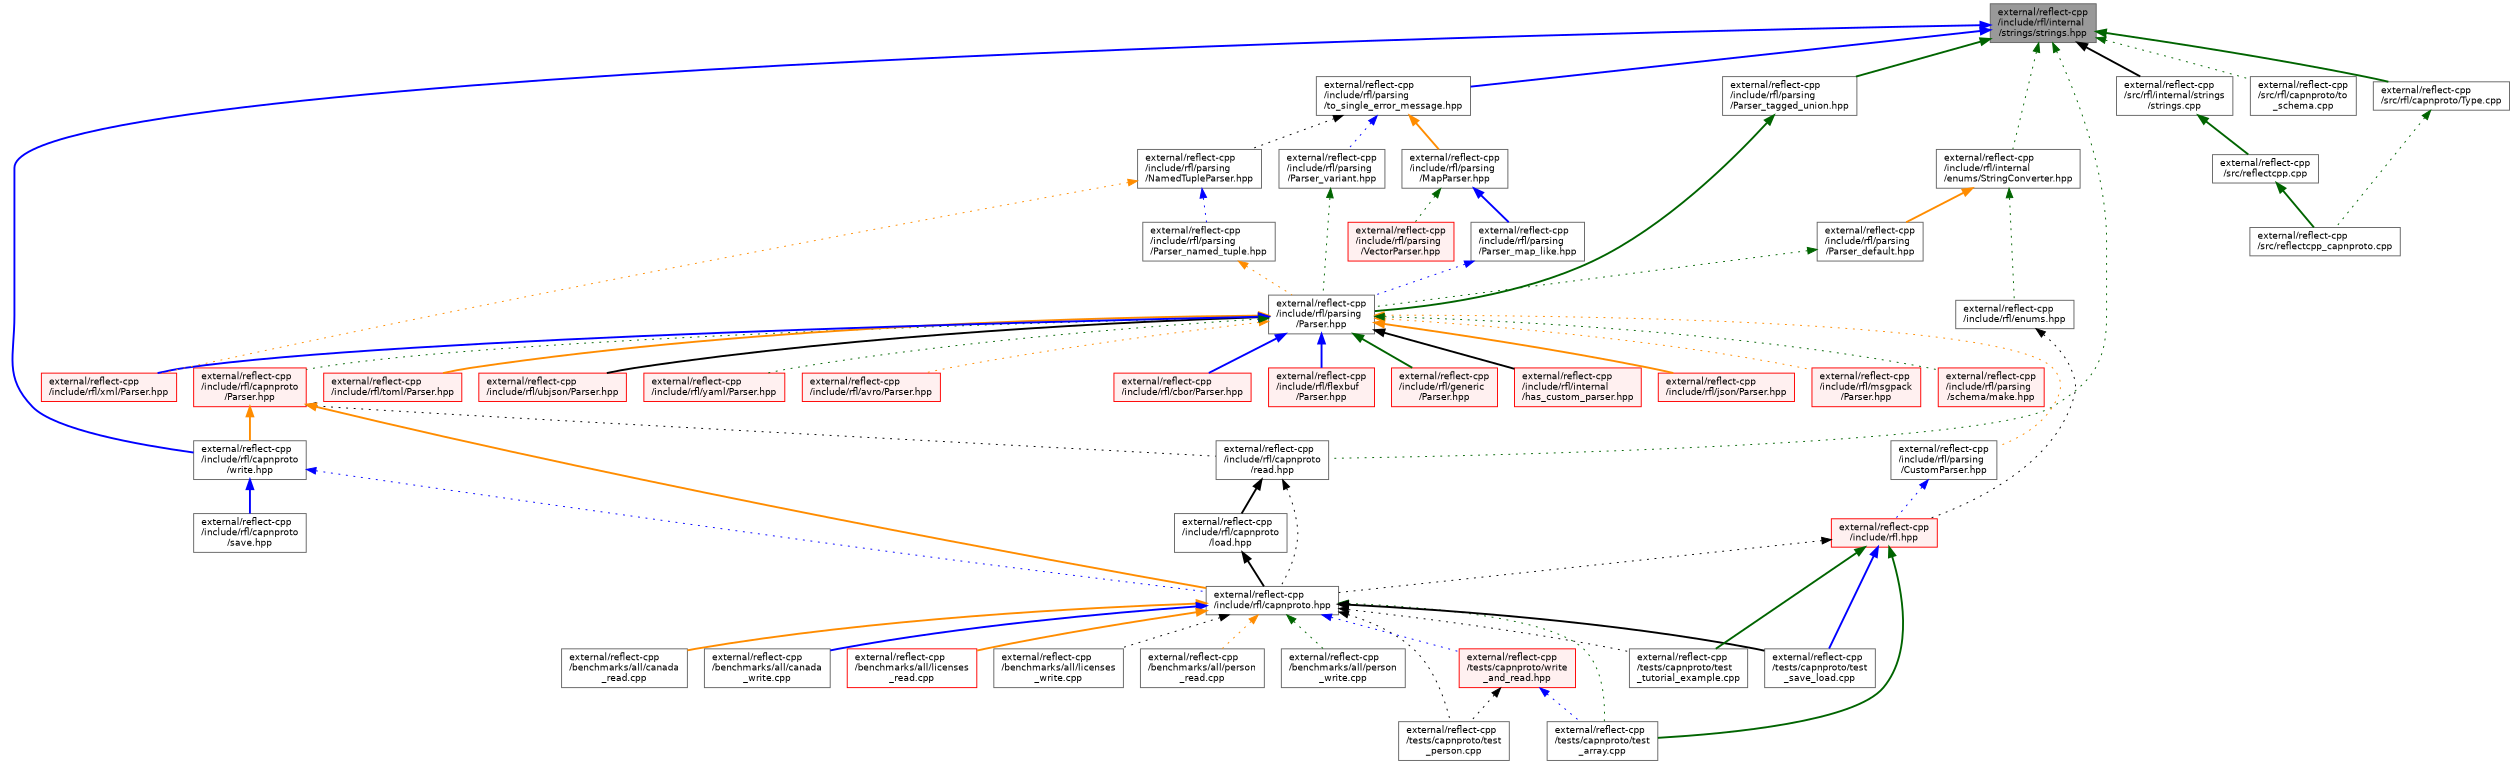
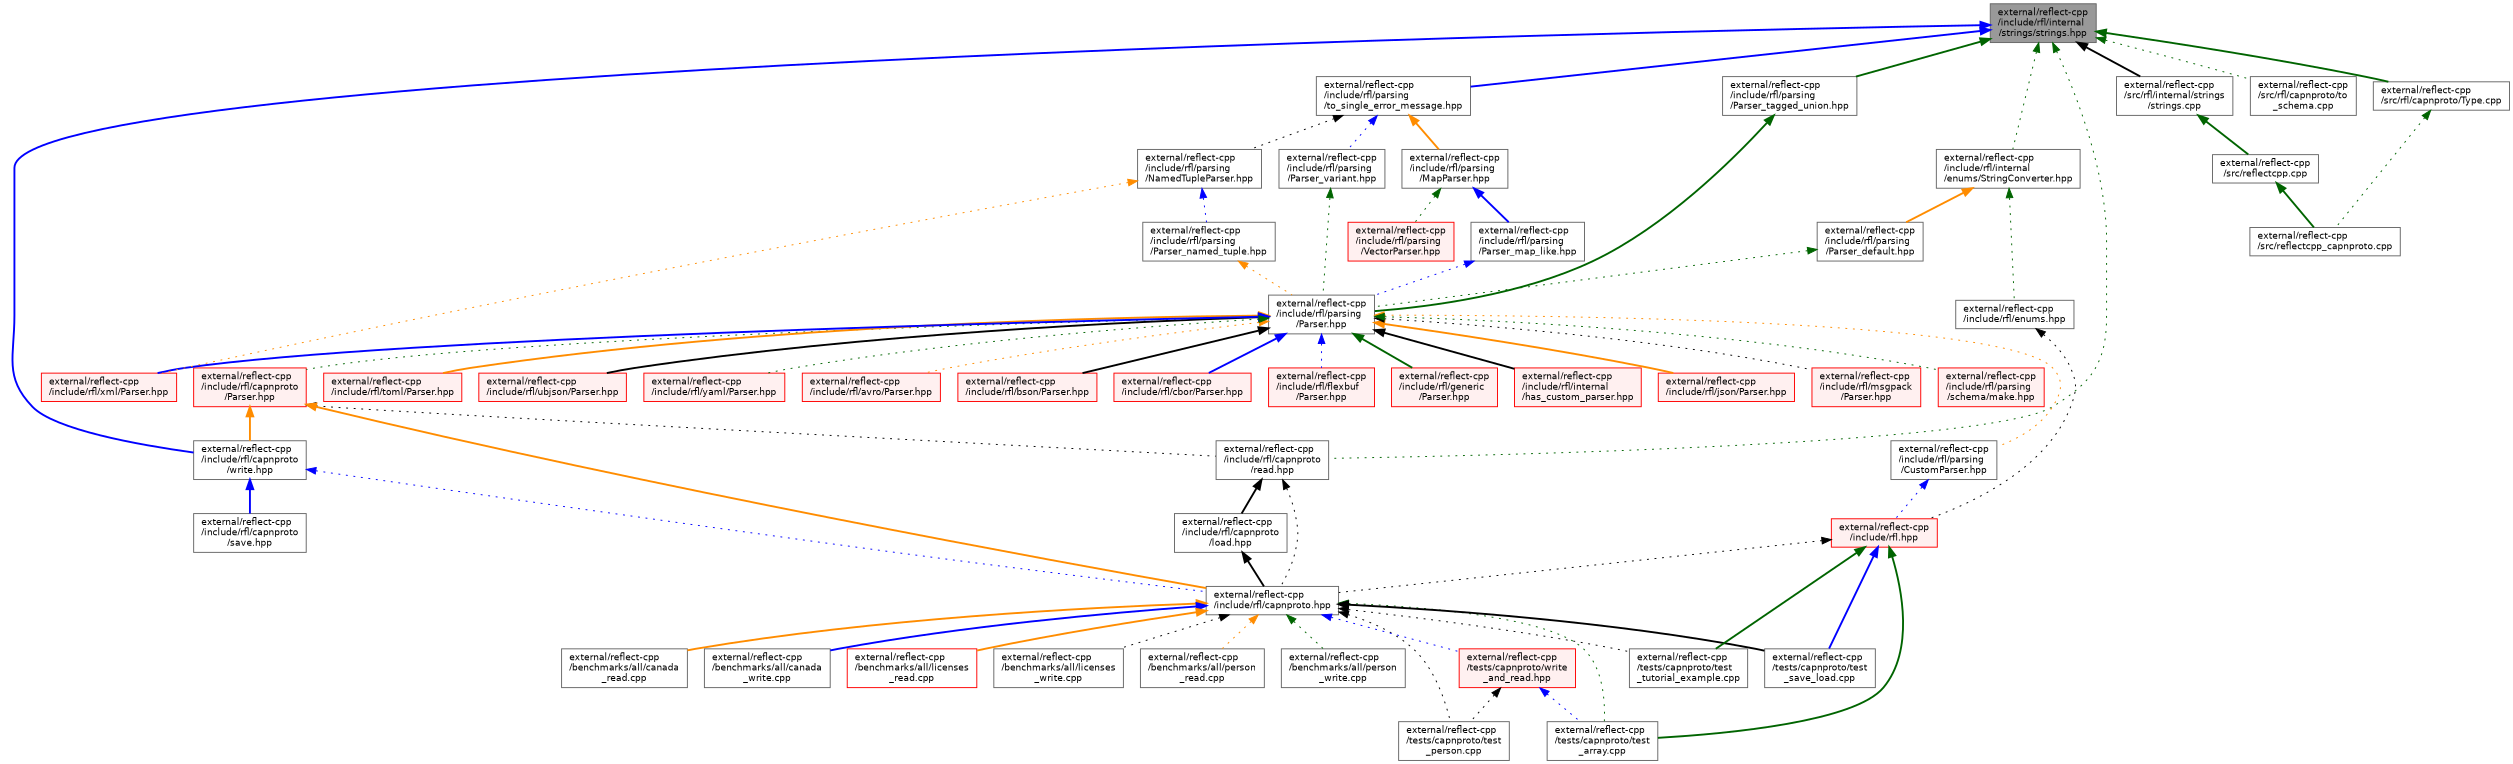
(1599, 337) -> (1599, 337)
(1322, 356) -> (1322, 356)
none -> (1027, 387)
